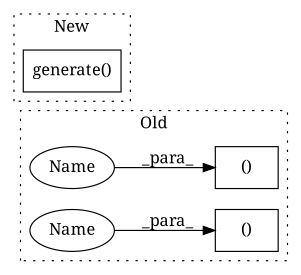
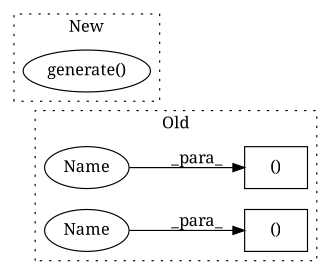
(72, 71) -> (87, 71)
